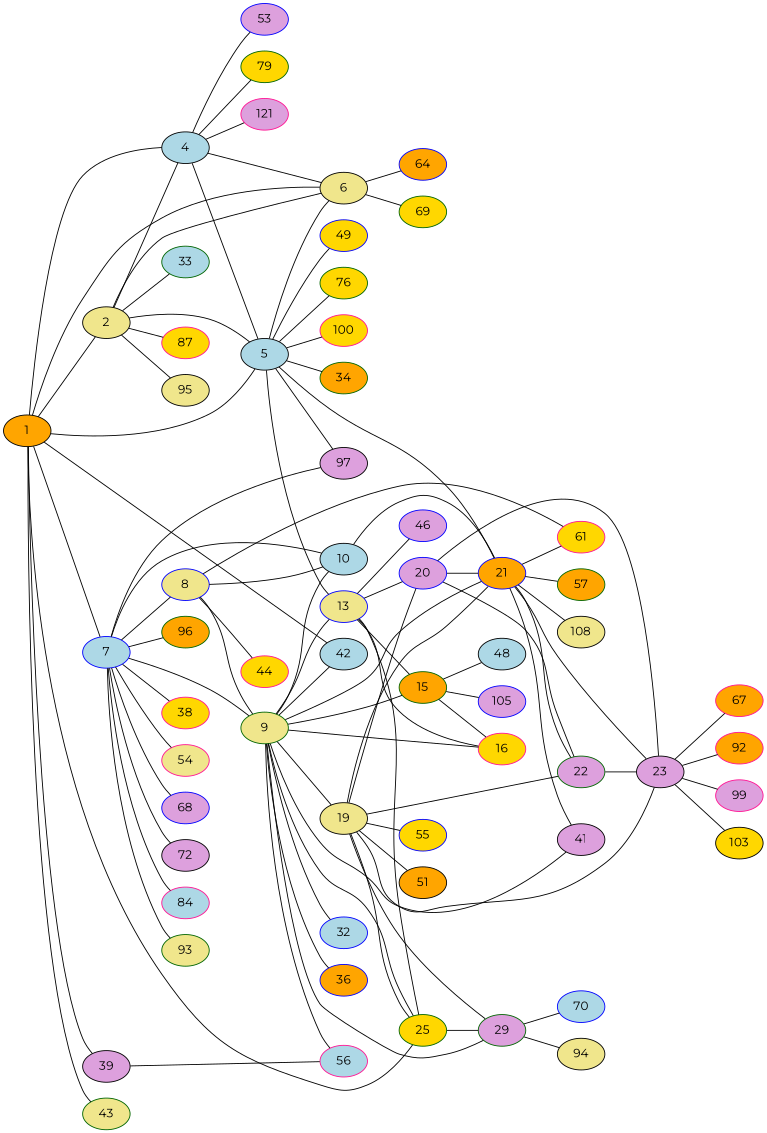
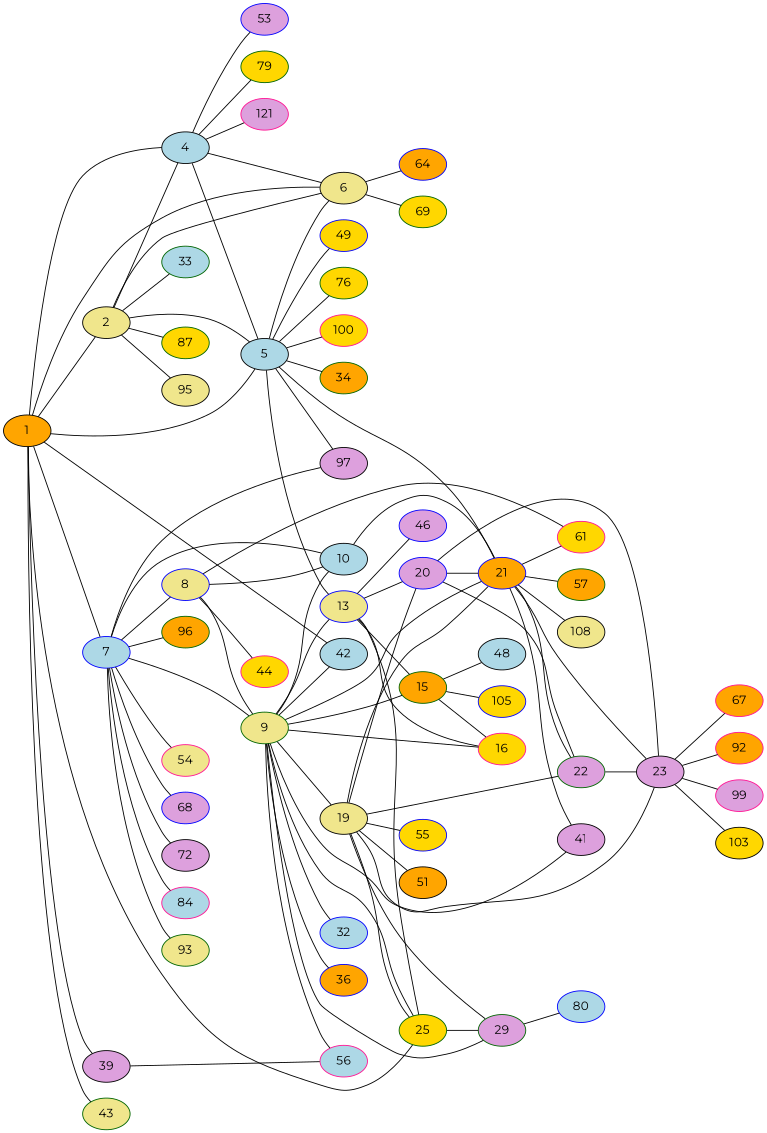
(186, 343) -> (186, 343)
(502, 702) -> (502, 702)
(186, 713) -> none
(581, 1007) -> (581, 1007)
(581, 1054) -> none
